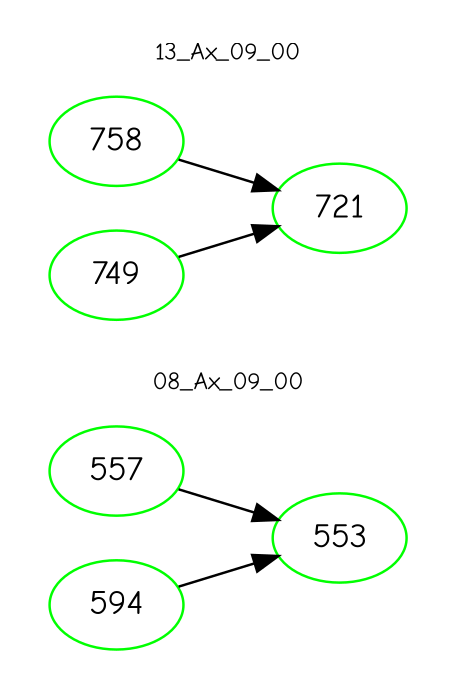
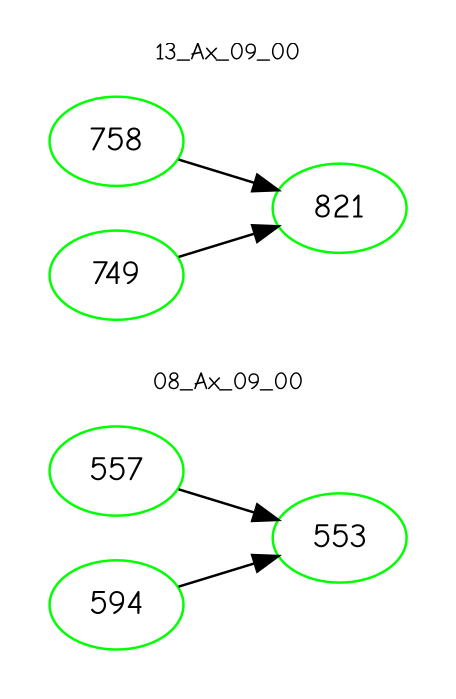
(340, 208) -> (340, 208)
